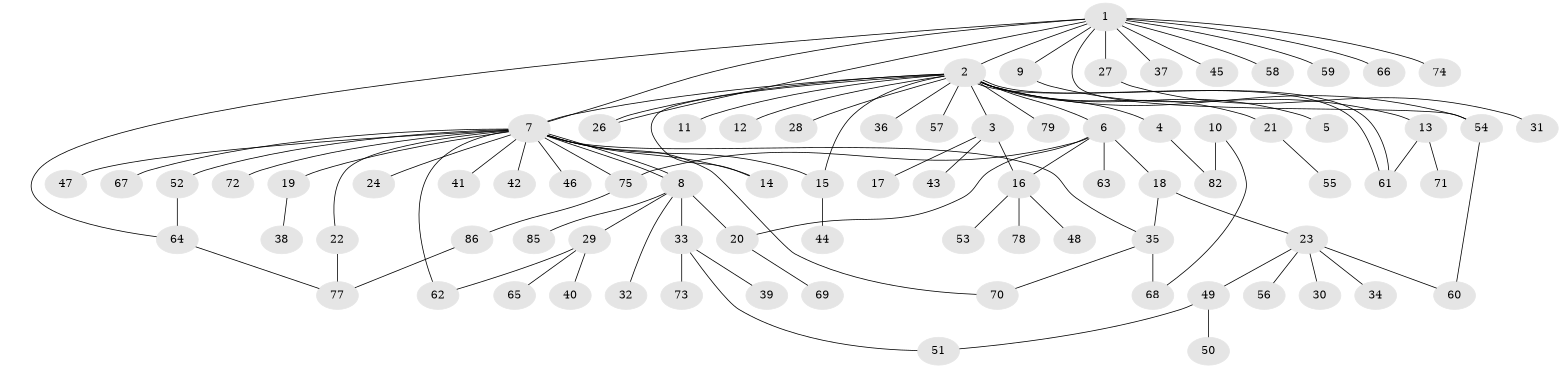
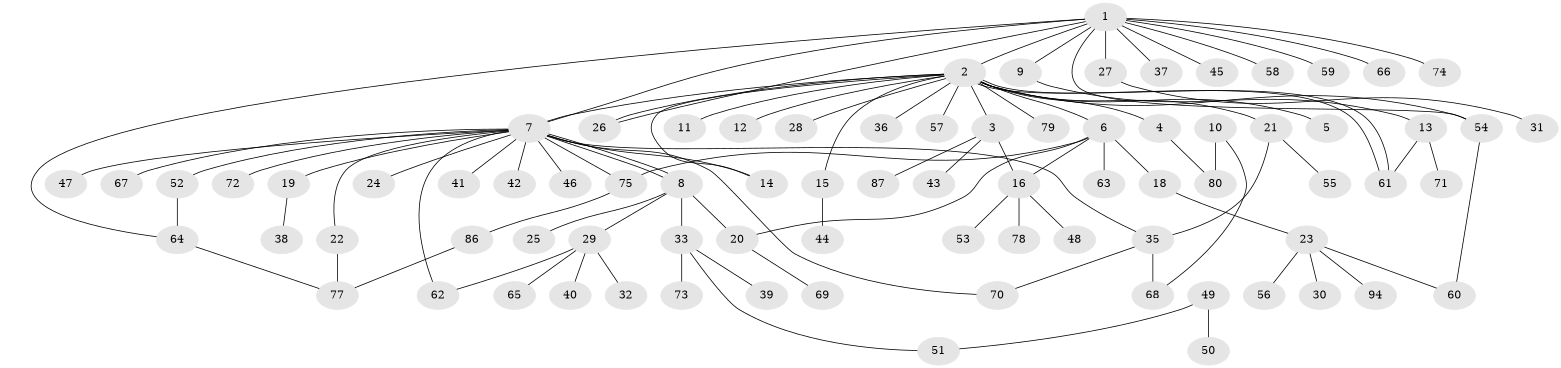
(684, 154) -> none
(878, 184) -> (878, 184)
(1215, 184) -> (1215, 184)
(1156, 212) -> (1234, 207)
(648, 238) -> (608, 268)
(534, 240) -> (534, 240)
(1258, 268) -> none
(1376, 296) -> (1376, 296)
